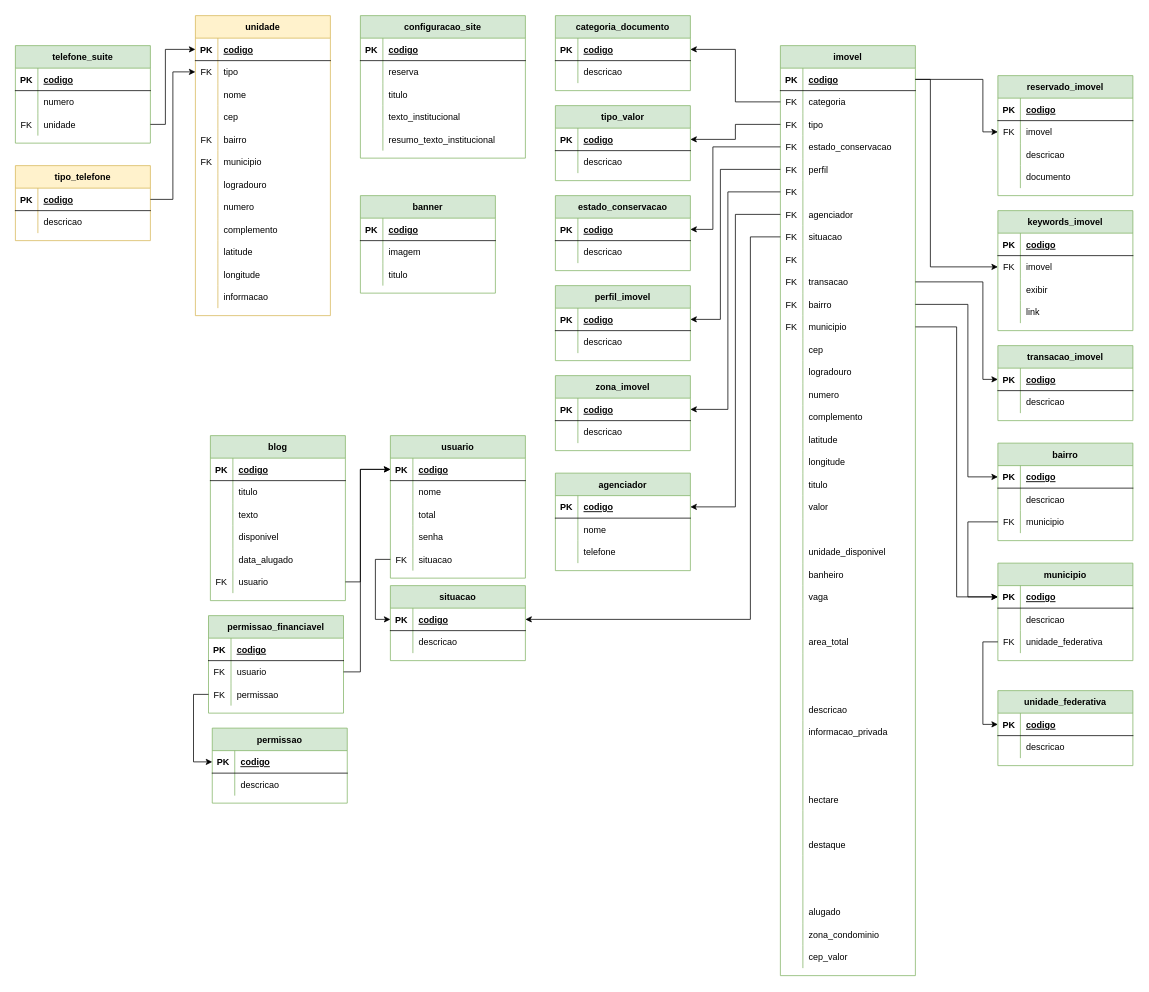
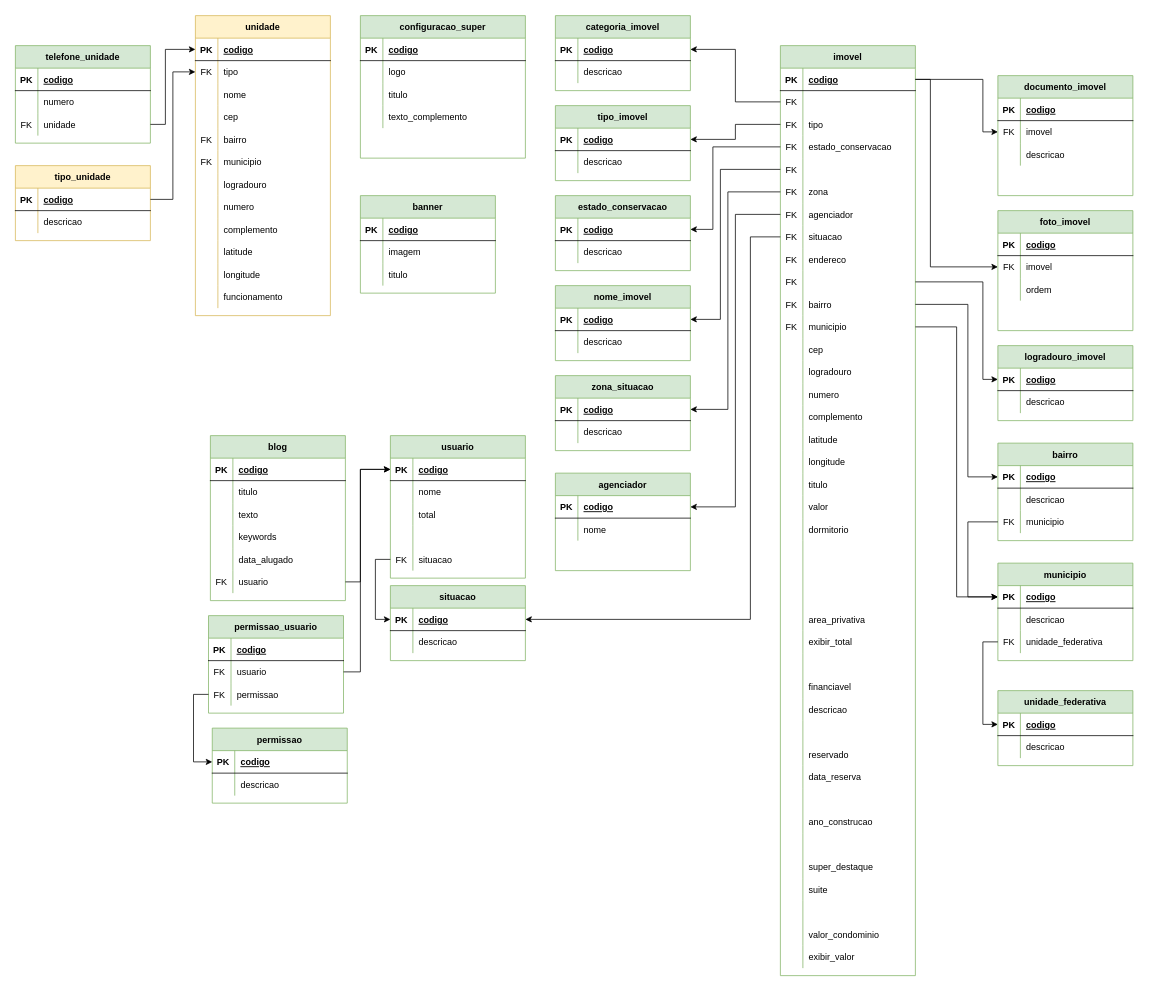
(443, 27) -> (443, 27)
(623, 27) -> (623, 27)
(83, 57) -> (83, 57)
(406, 72) -> (397, 72)
(1065, 87) -> (1065, 87)
(859, 102) -> none
(432, 117) -> (430, 117)
(623, 117) -> (623, 117)
(454, 139) -> none
(859, 169) -> none
(83, 177) -> (83, 177)
(1077, 177) -> none
none -> (859, 192)
(1065, 222) -> (1065, 222)
none -> (859, 259)
(859, 282) -> none
(1039, 290) -> (1039, 290)
(248, 297) -> (255, 297)
(623, 297) -> (623, 297)
(1077, 312) -> none
(1065, 357) -> (1065, 357)
(623, 387) -> (623, 387)
none -> (859, 529)
(260, 537) -> (259, 537)
(469, 537) -> none
(634, 552) -> none
(859, 552) -> none
(859, 574) -> none
(859, 597) -> none
none -> (859, 619)
(276, 627) -> (276, 627)
(833, 642) -> (835, 642)
none -> (859, 687)
(859, 732) -> none
none -> (859, 754)
none -> (859, 777)
(859, 799) -> none
none -> (859, 822)
(859, 844) -> none
none -> (859, 867)
none -> (859, 889)
(859, 912) -> none
(844, 935) -> (845, 935)
(830, 957) -> (835, 957)
